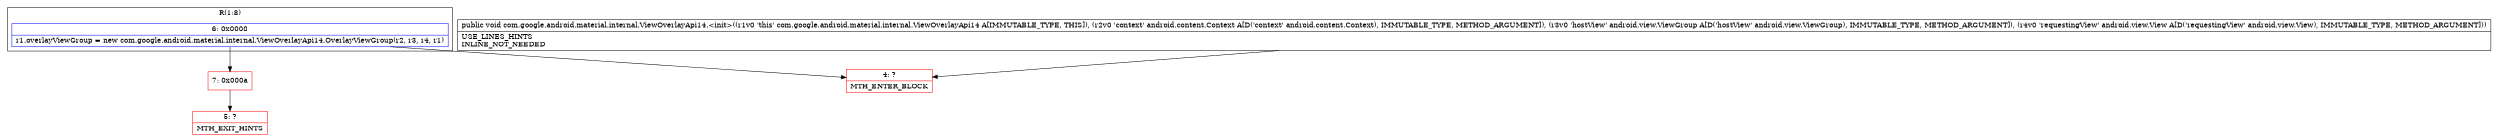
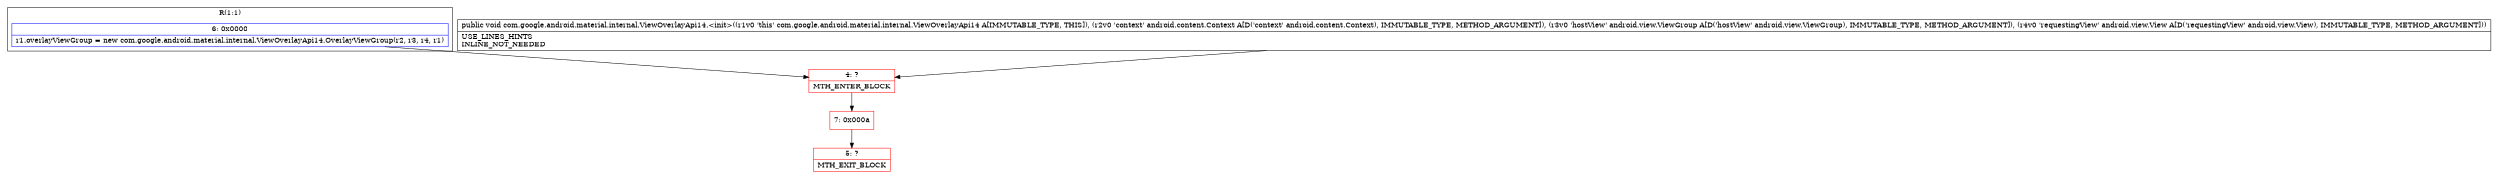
(230, 13) -> (230, 13)
(230, 57) -> (852, 99)
(230, 128) -> (852, 165)
